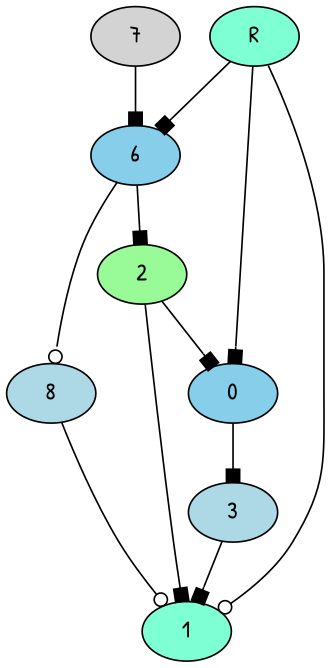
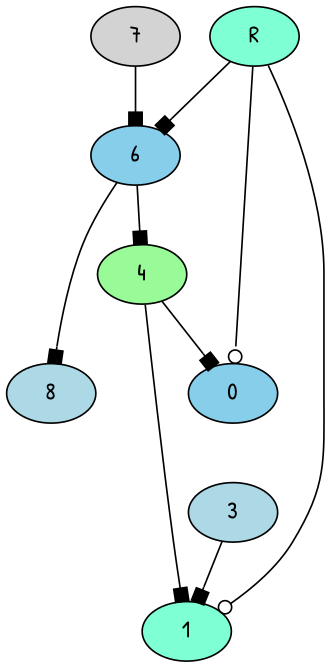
(244, 206) -> (244, 206)
(77, 261) -> (77, 261)
(142, 274) -> (142, 274)
(233, 445) -> none
(102, 512) -> none
